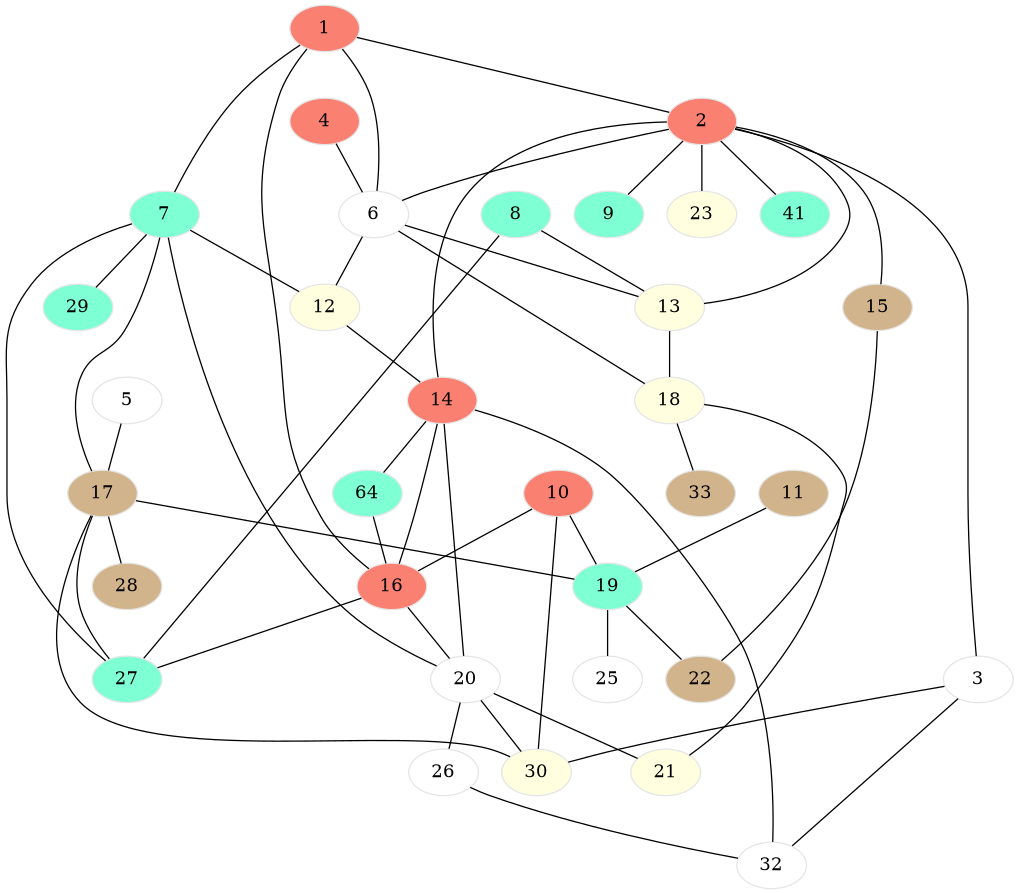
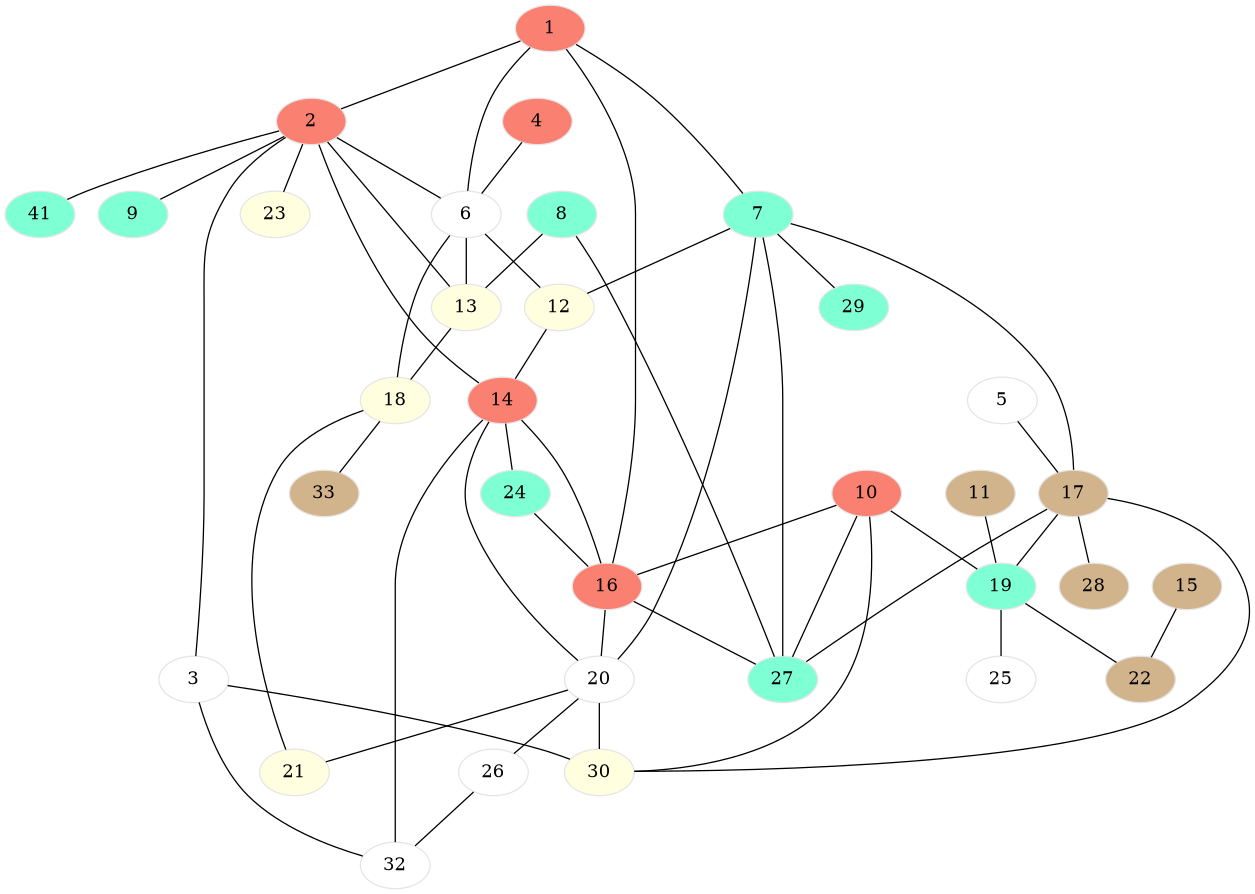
(851, 177) -> none
(367, 493) -> (515, 493)
none -> (825, 586)
